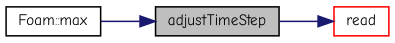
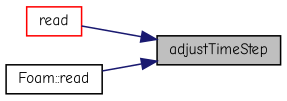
(53, 21) -> (54, 79)
(299, 21) -> (111, 31)
